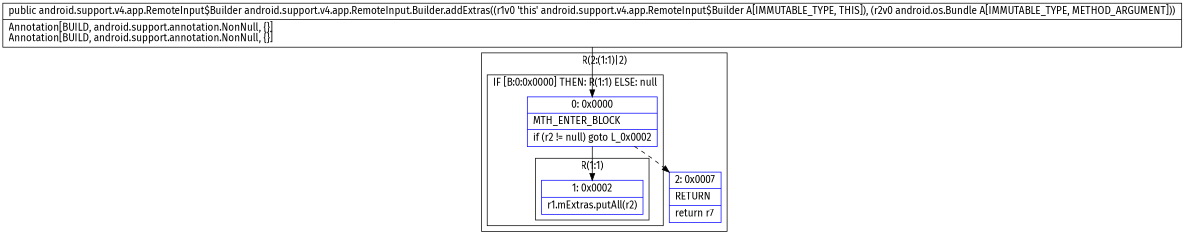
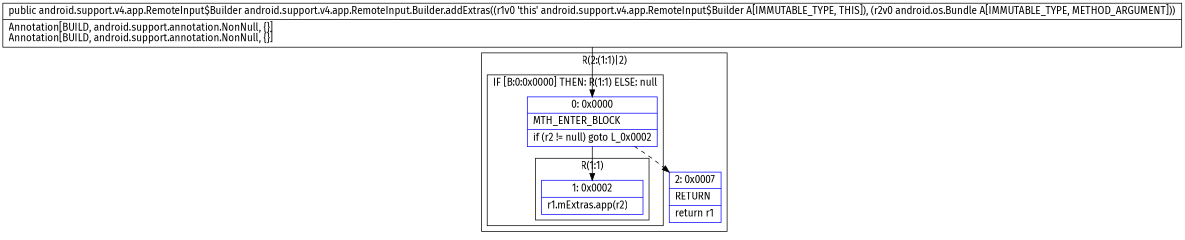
(592, 205) -> (588, 205)
(694, 214) -> (694, 214)
